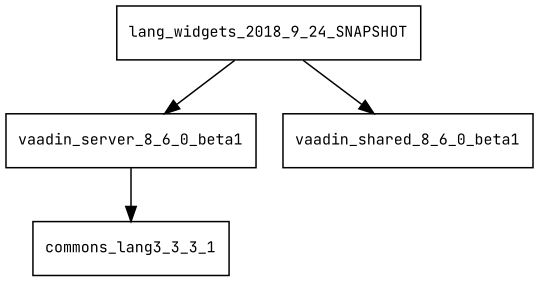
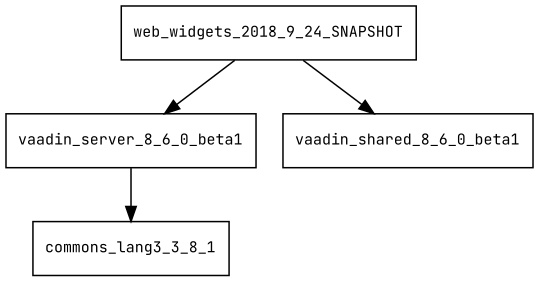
(269, 33) -> (269, 33)
(131, 249) -> (131, 249)
